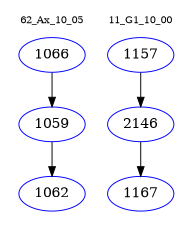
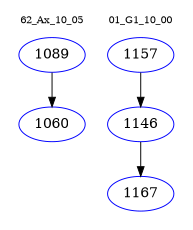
(141, 21) -> (141, 21)
(52, 55) -> none
(52, 124) -> (52, 55)
(141, 124) -> (141, 124)
(52, 194) -> (52, 124)
